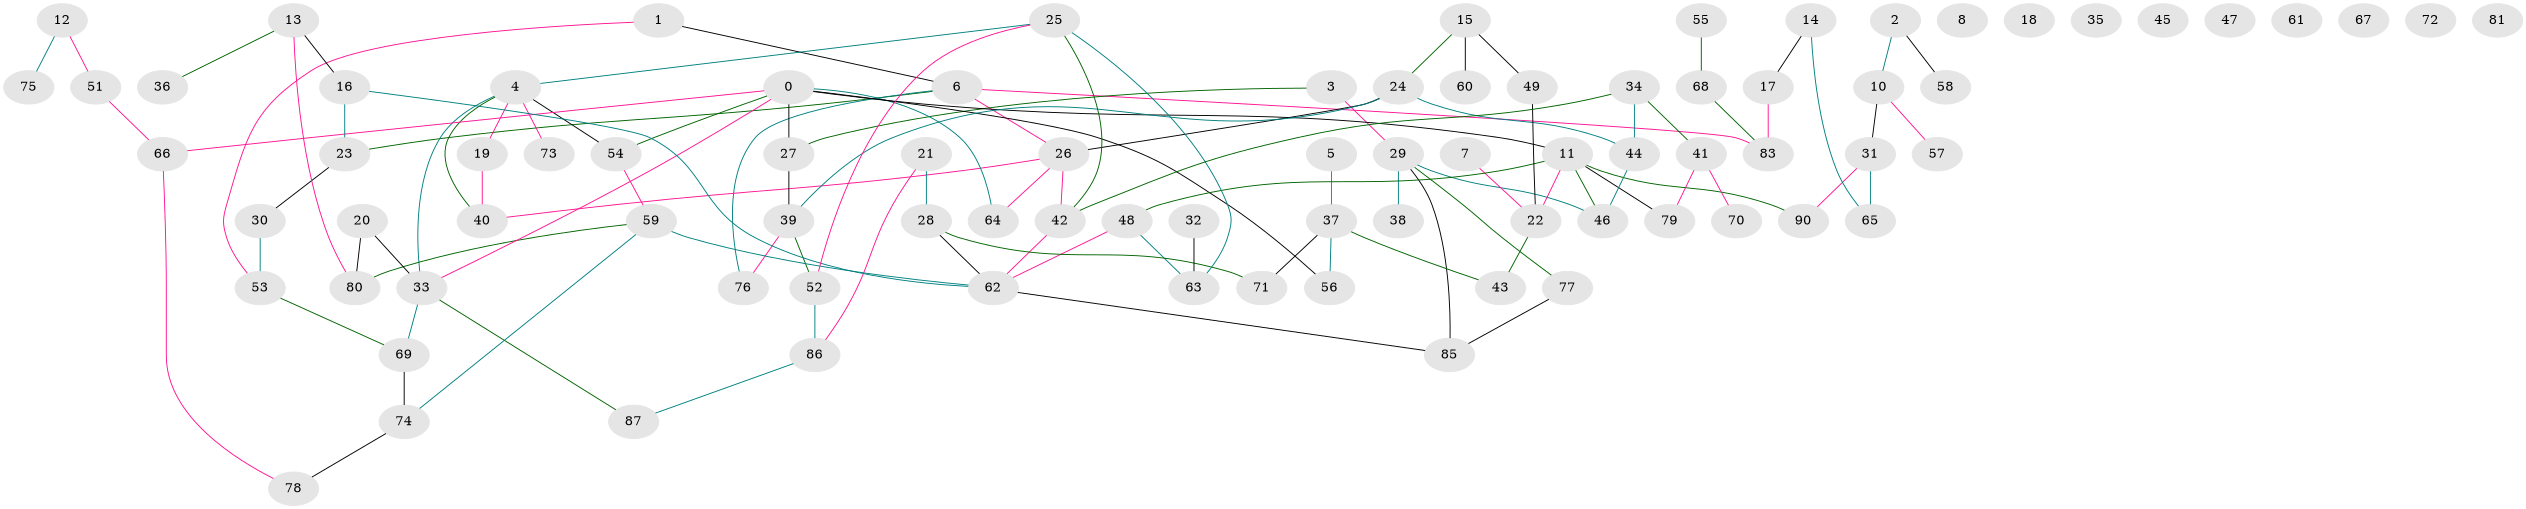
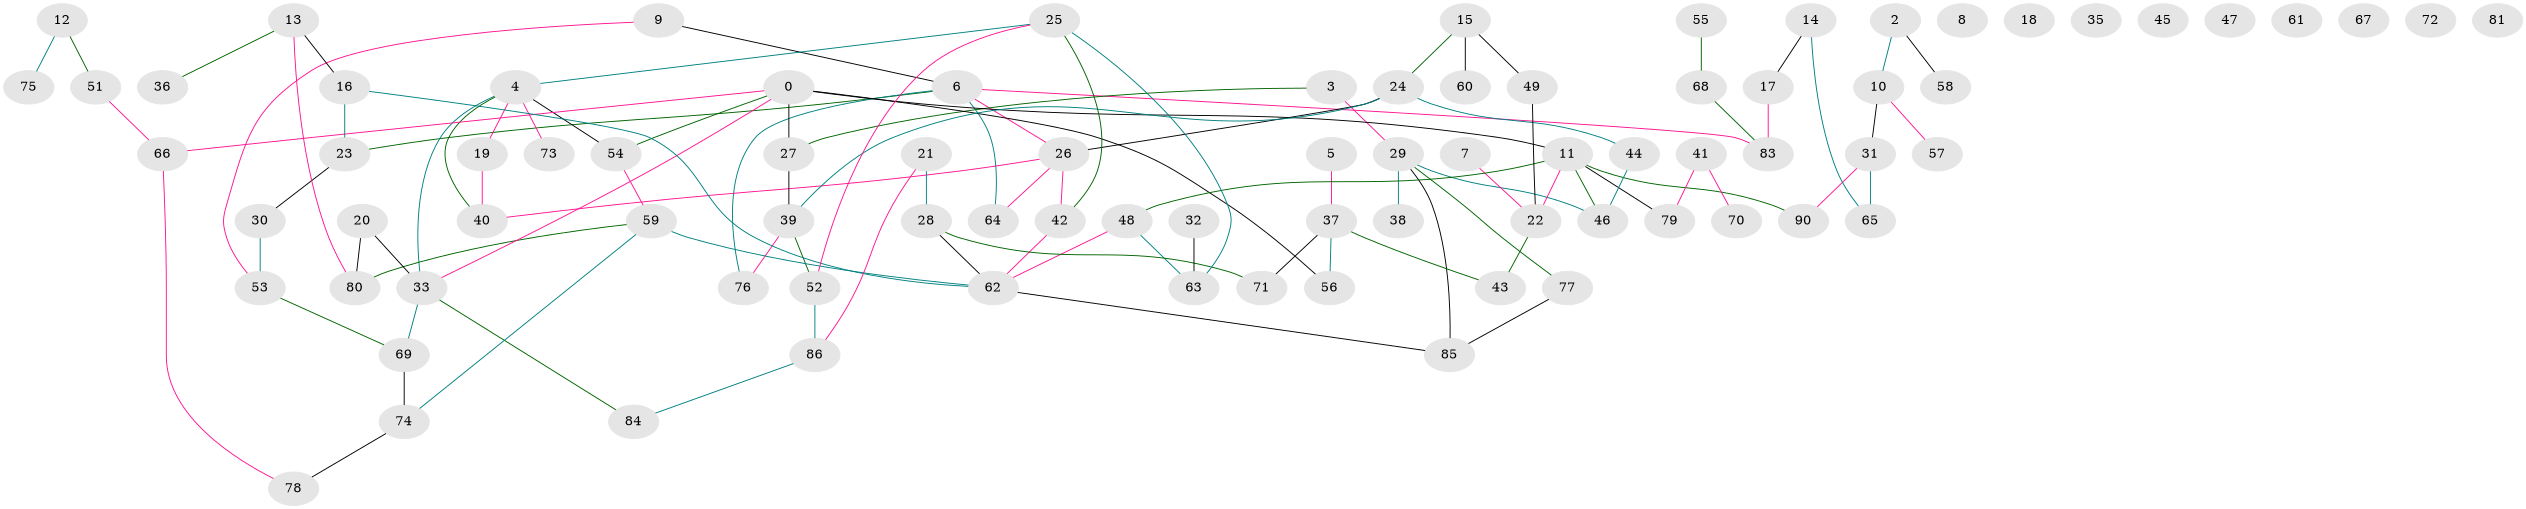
(659, 20) -> (659, 20)
(79, 54) -> (79, 54)
(1634, 87) -> none
(921, 113) -> (994, 150)
(634, 422) -> (634, 422)
